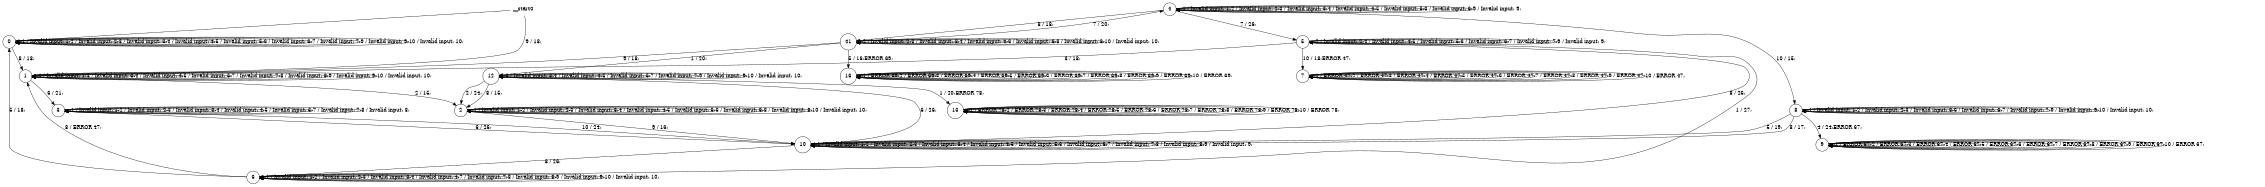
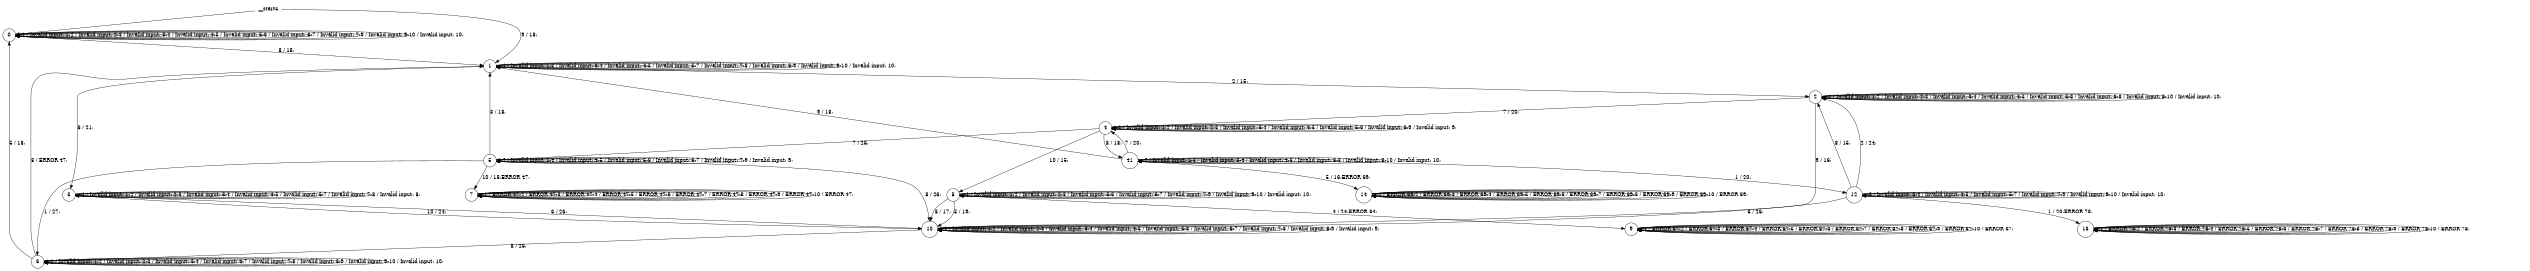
(523, 9) -> (268, 9)
(848, 76) -> (1364, 195)
none -> (1462, 112)
(1840, 128) -> (1355, 212)
